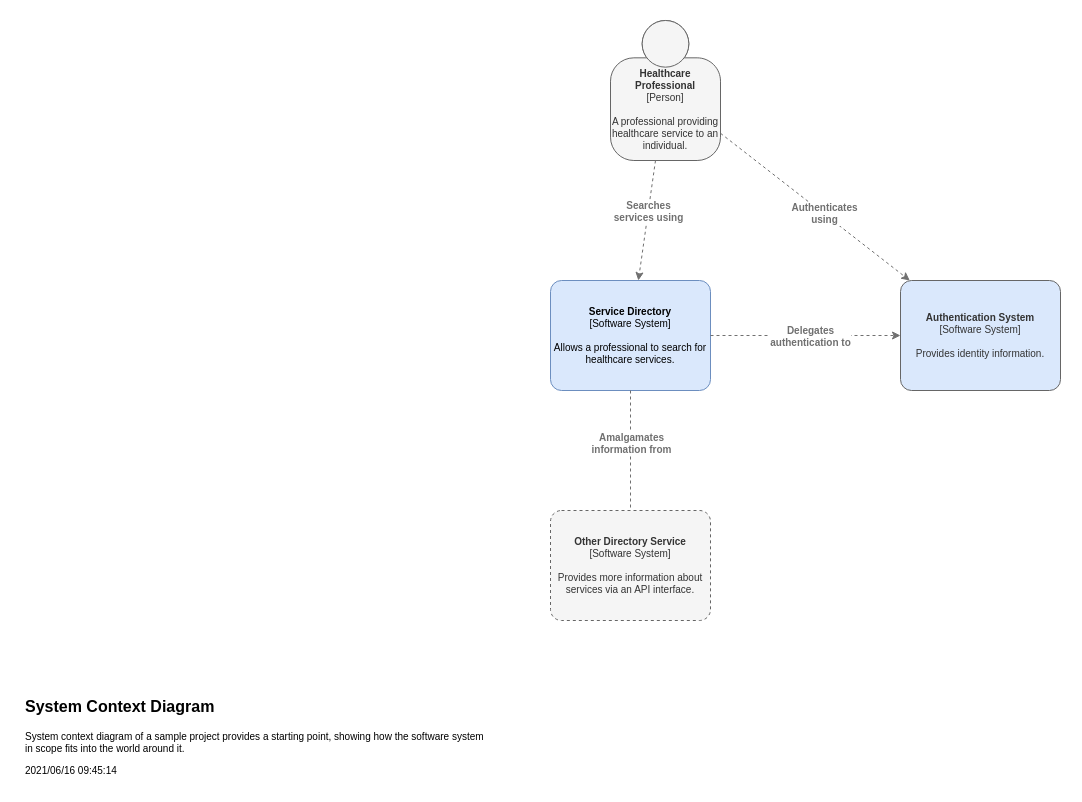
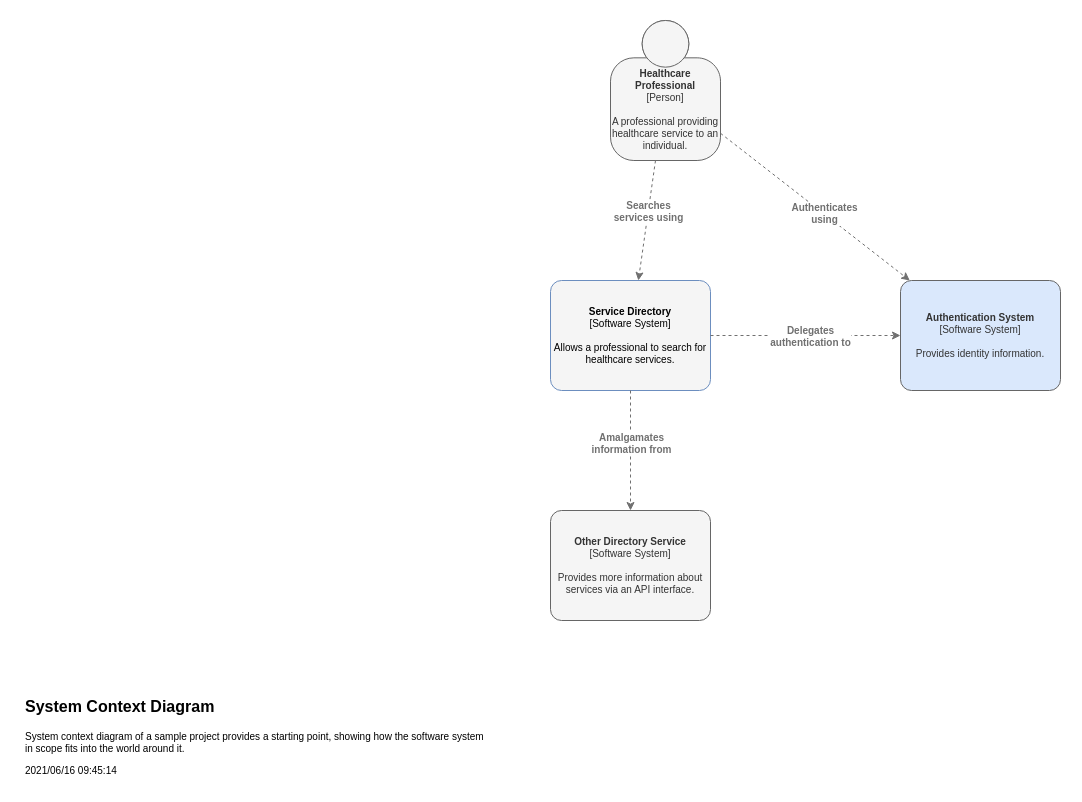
(631, 336) -> (631, 336)
(631, 506) -> (631, 502)
(631, 566) -> (631, 566)
